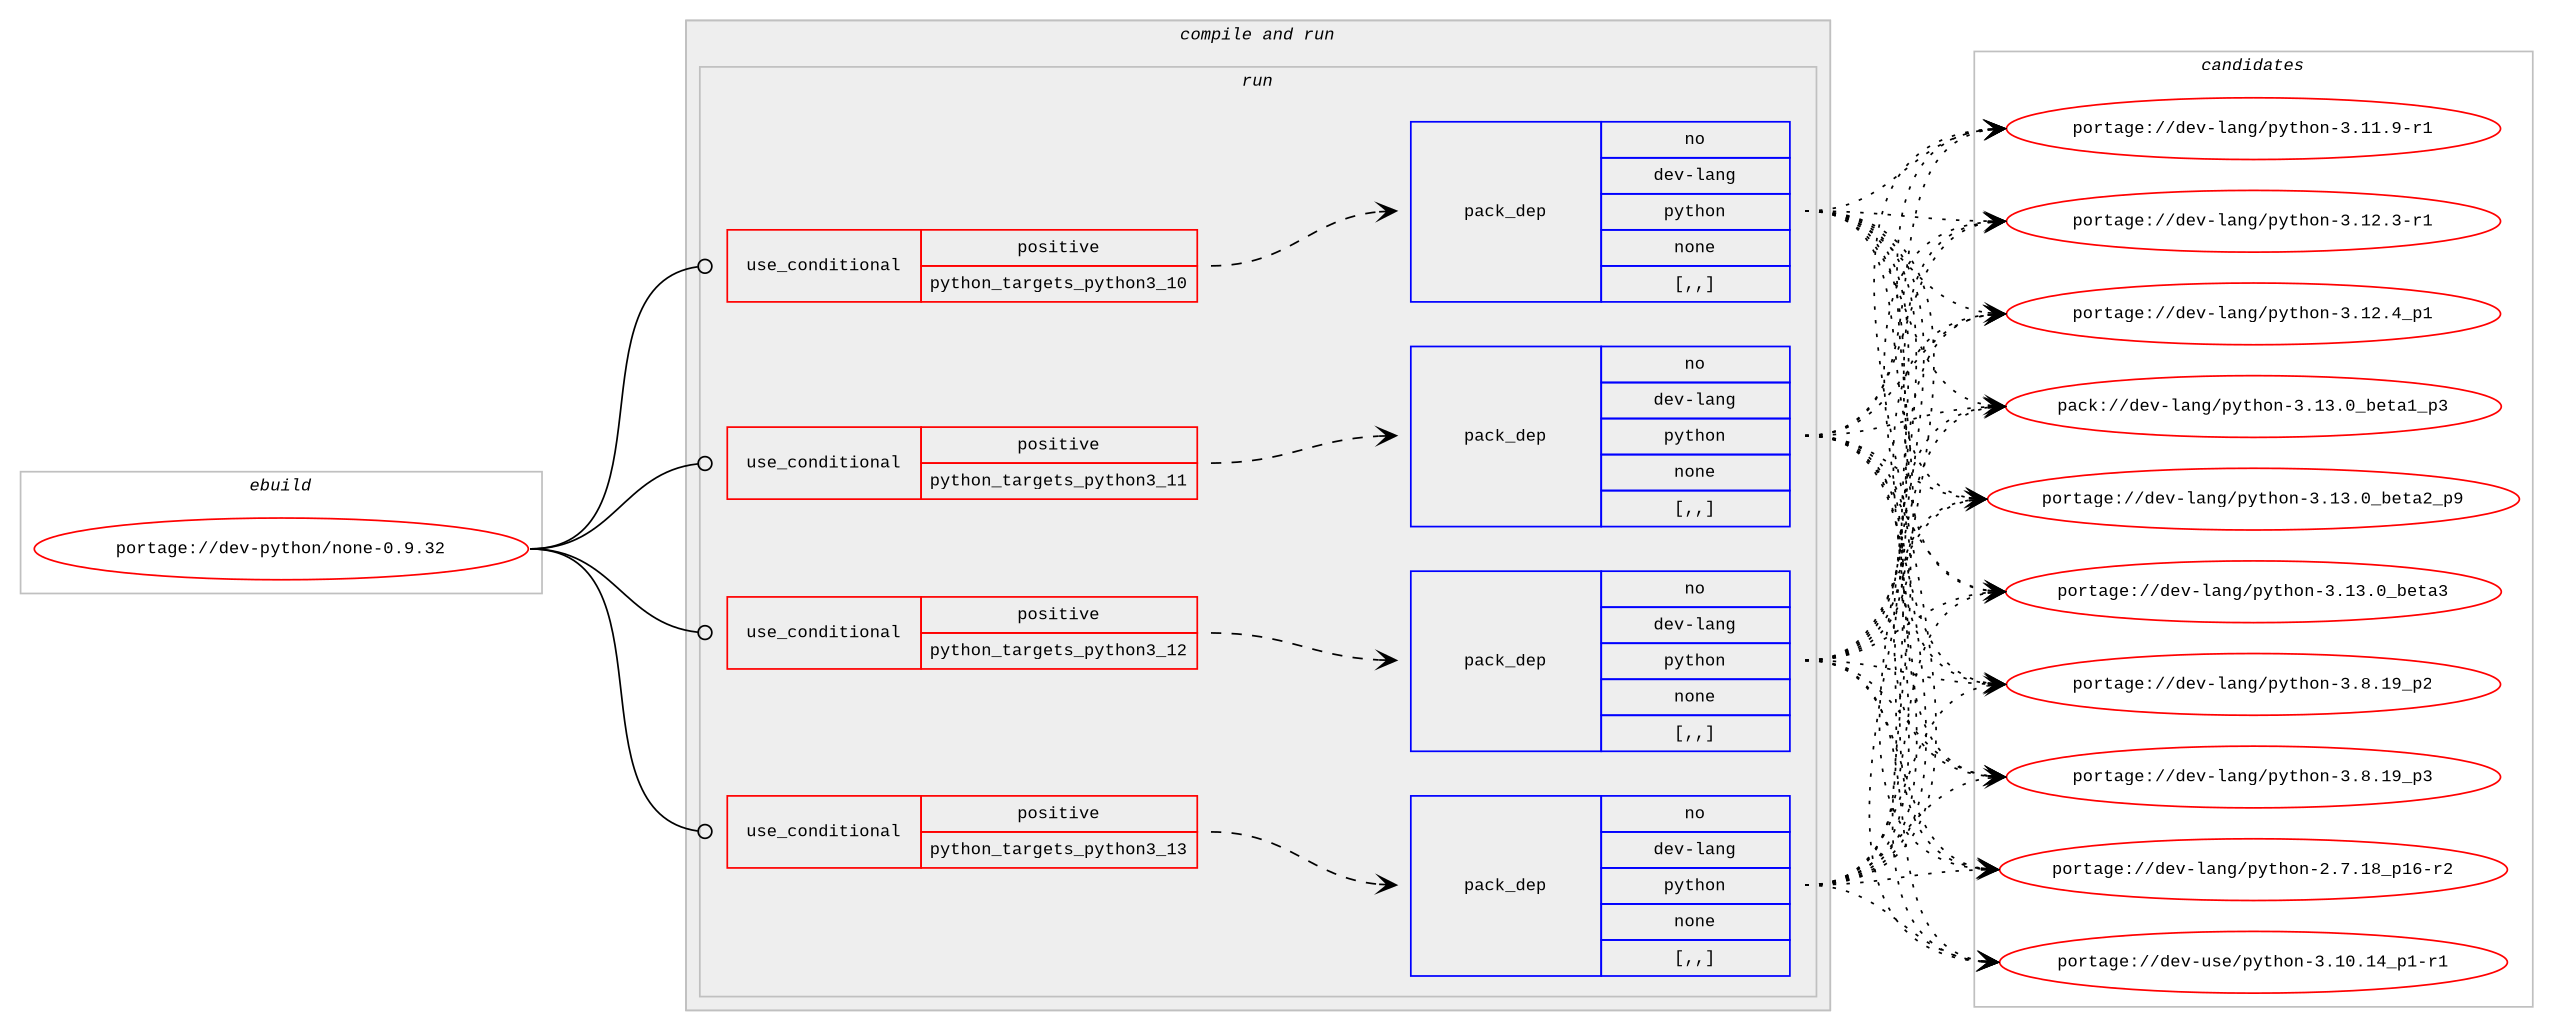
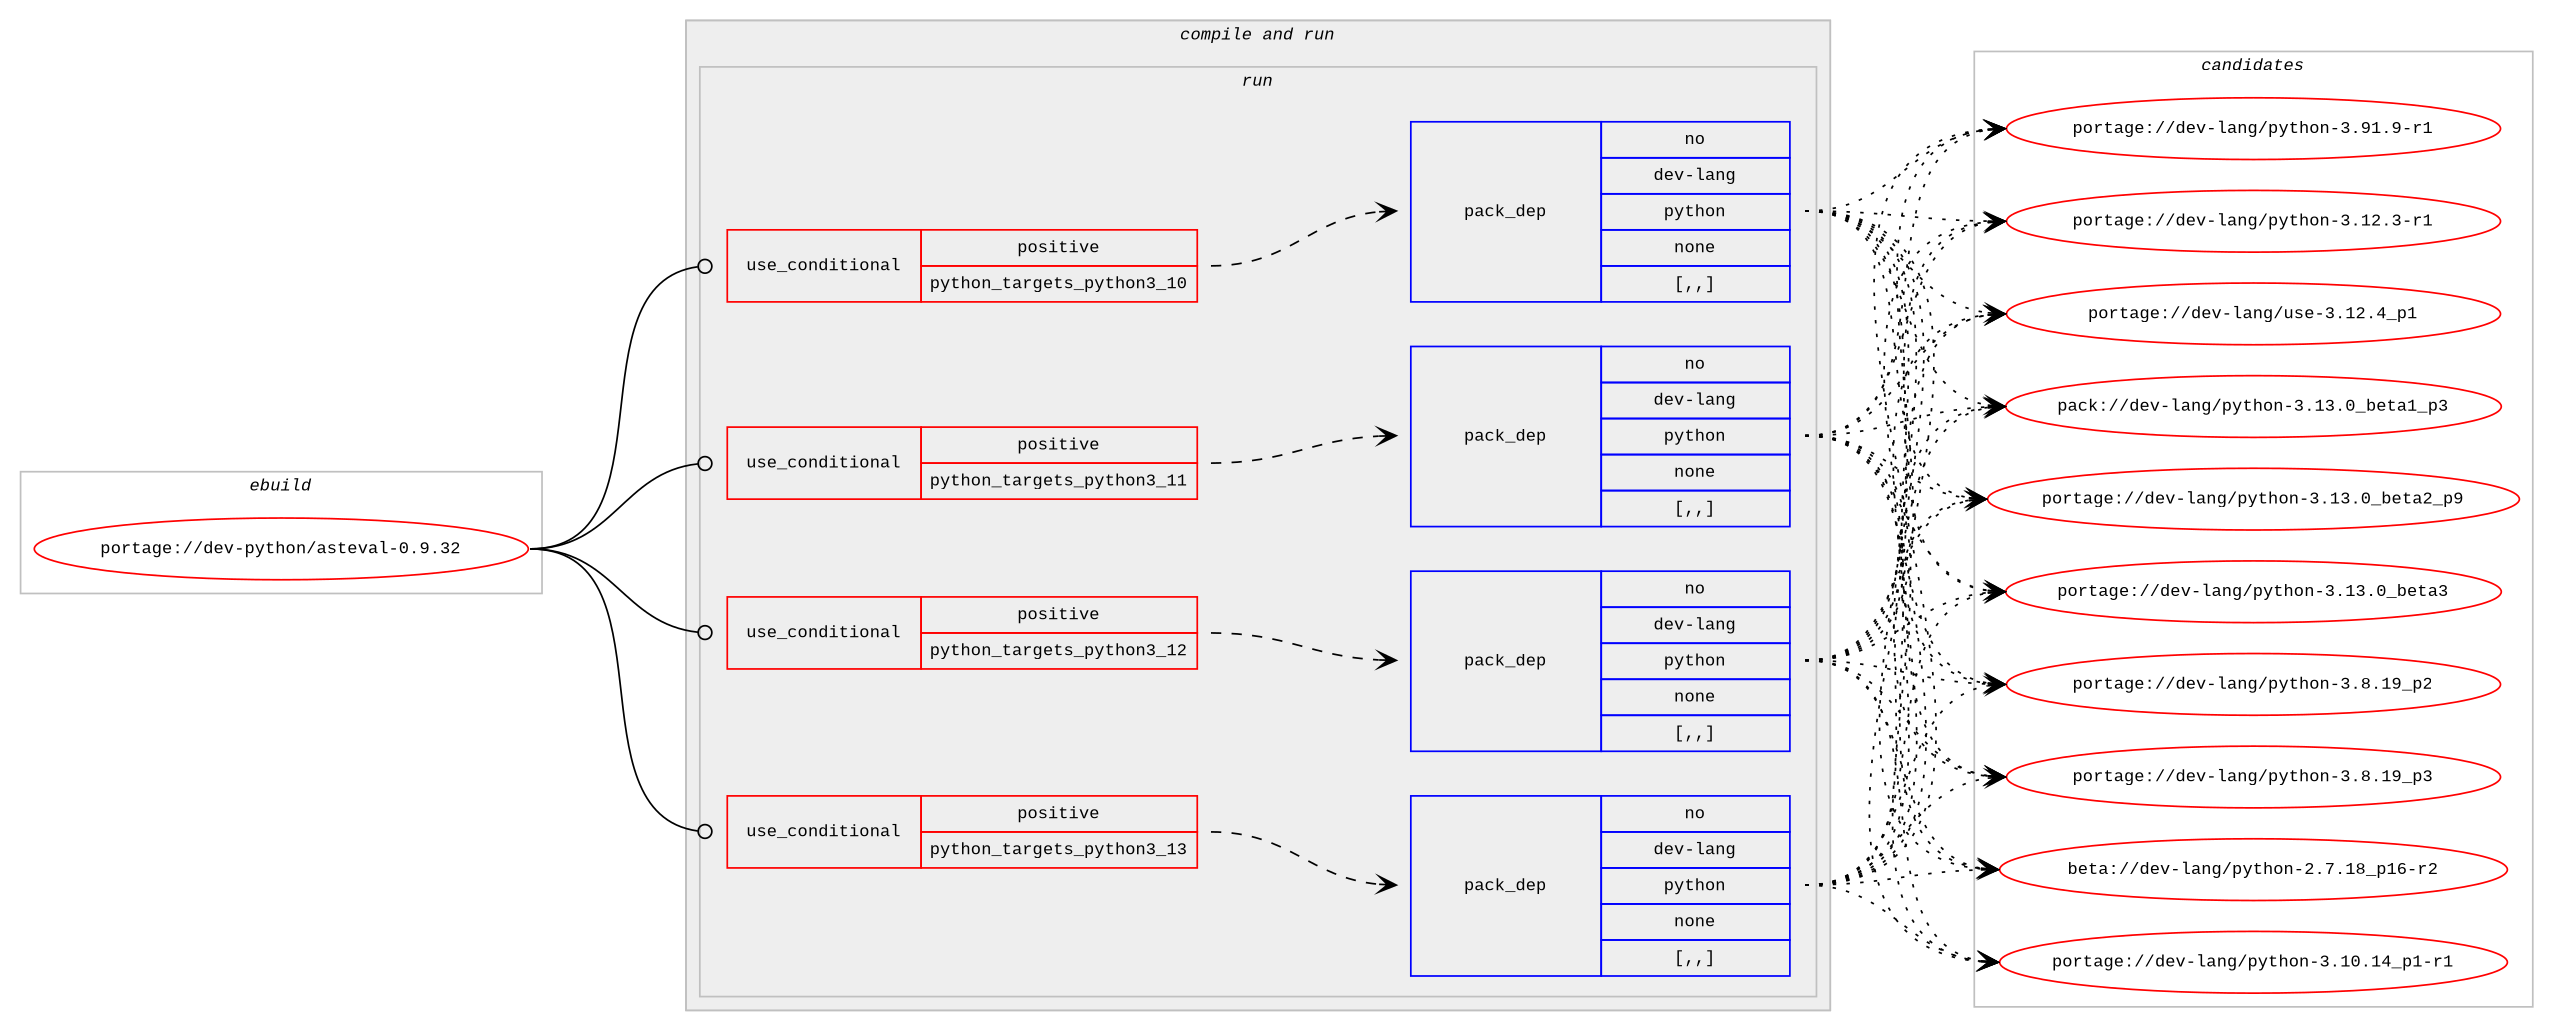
(2254, 129) -> (2254, 129)
(2254, 314) -> (2254, 314)
(281, 549) -> (281, 549)
(2254, 870) -> (2254, 870)
(2254, 962) -> (2254, 962)
